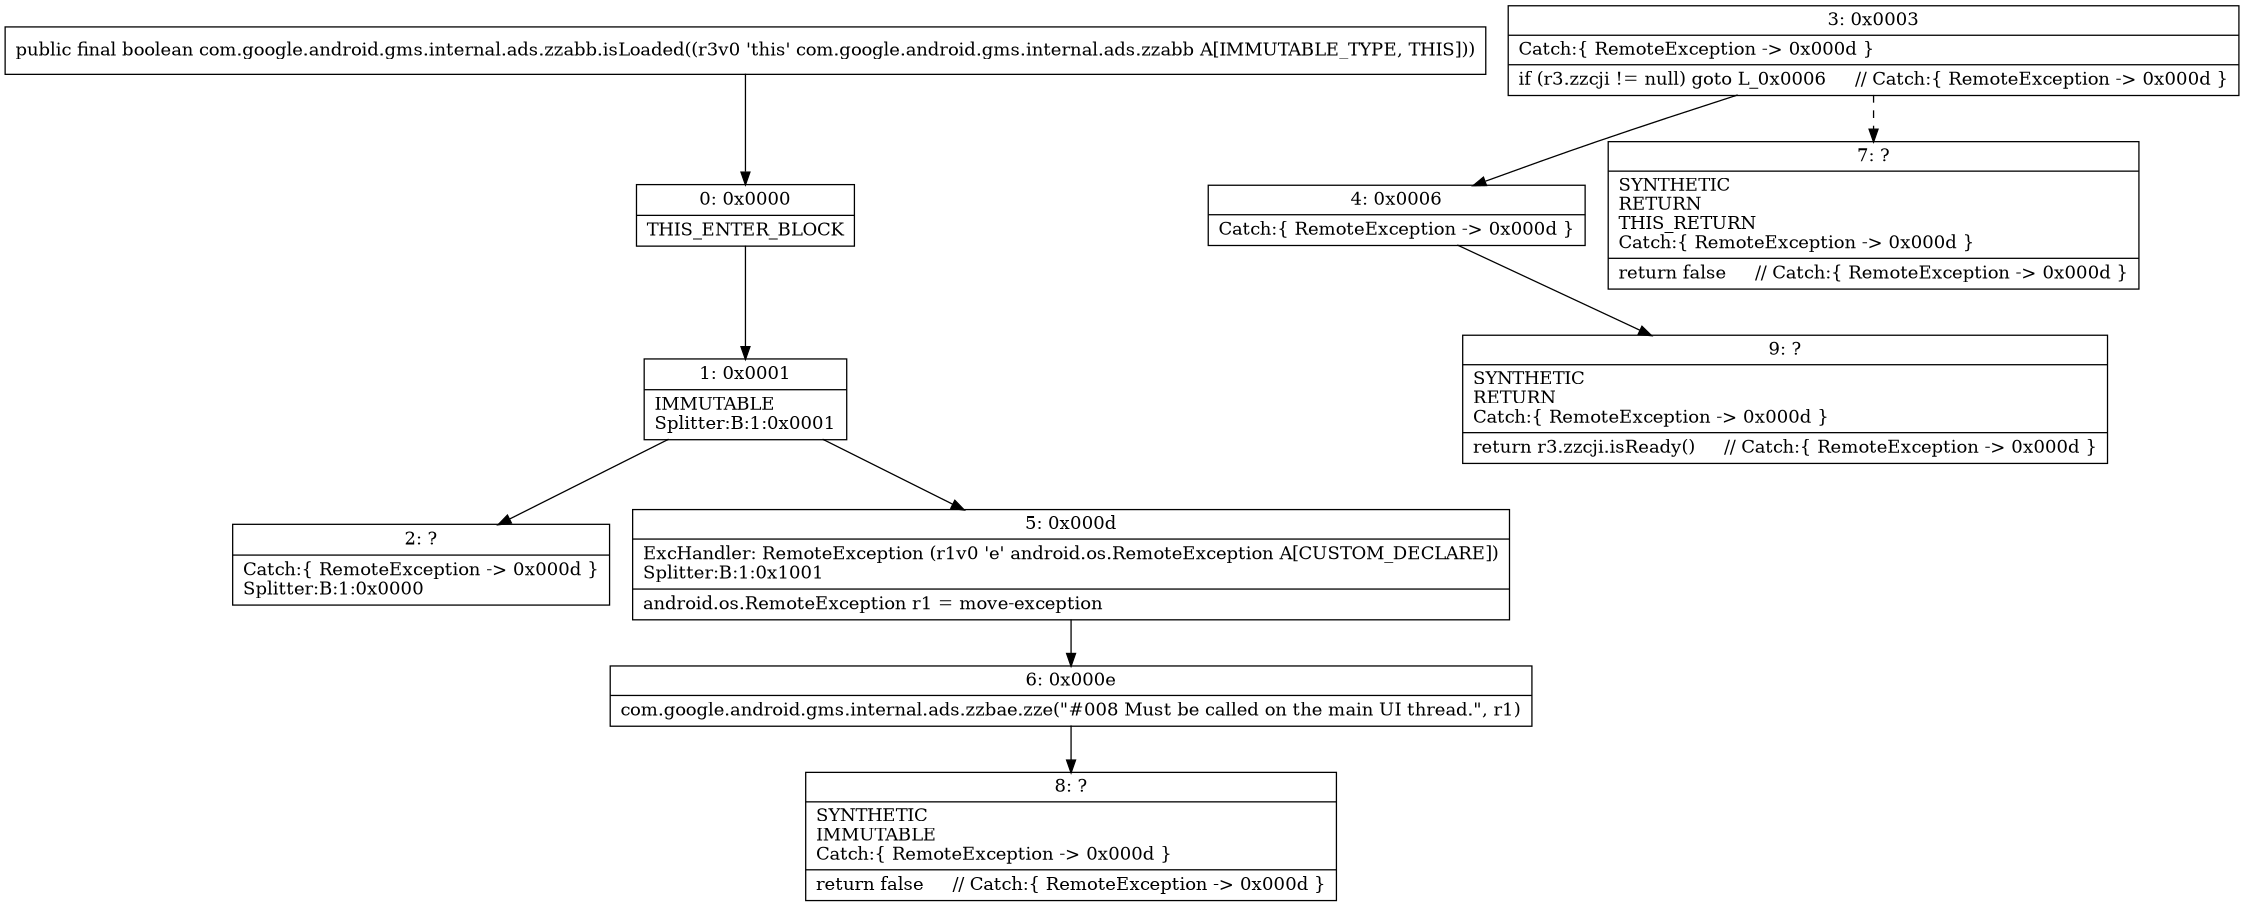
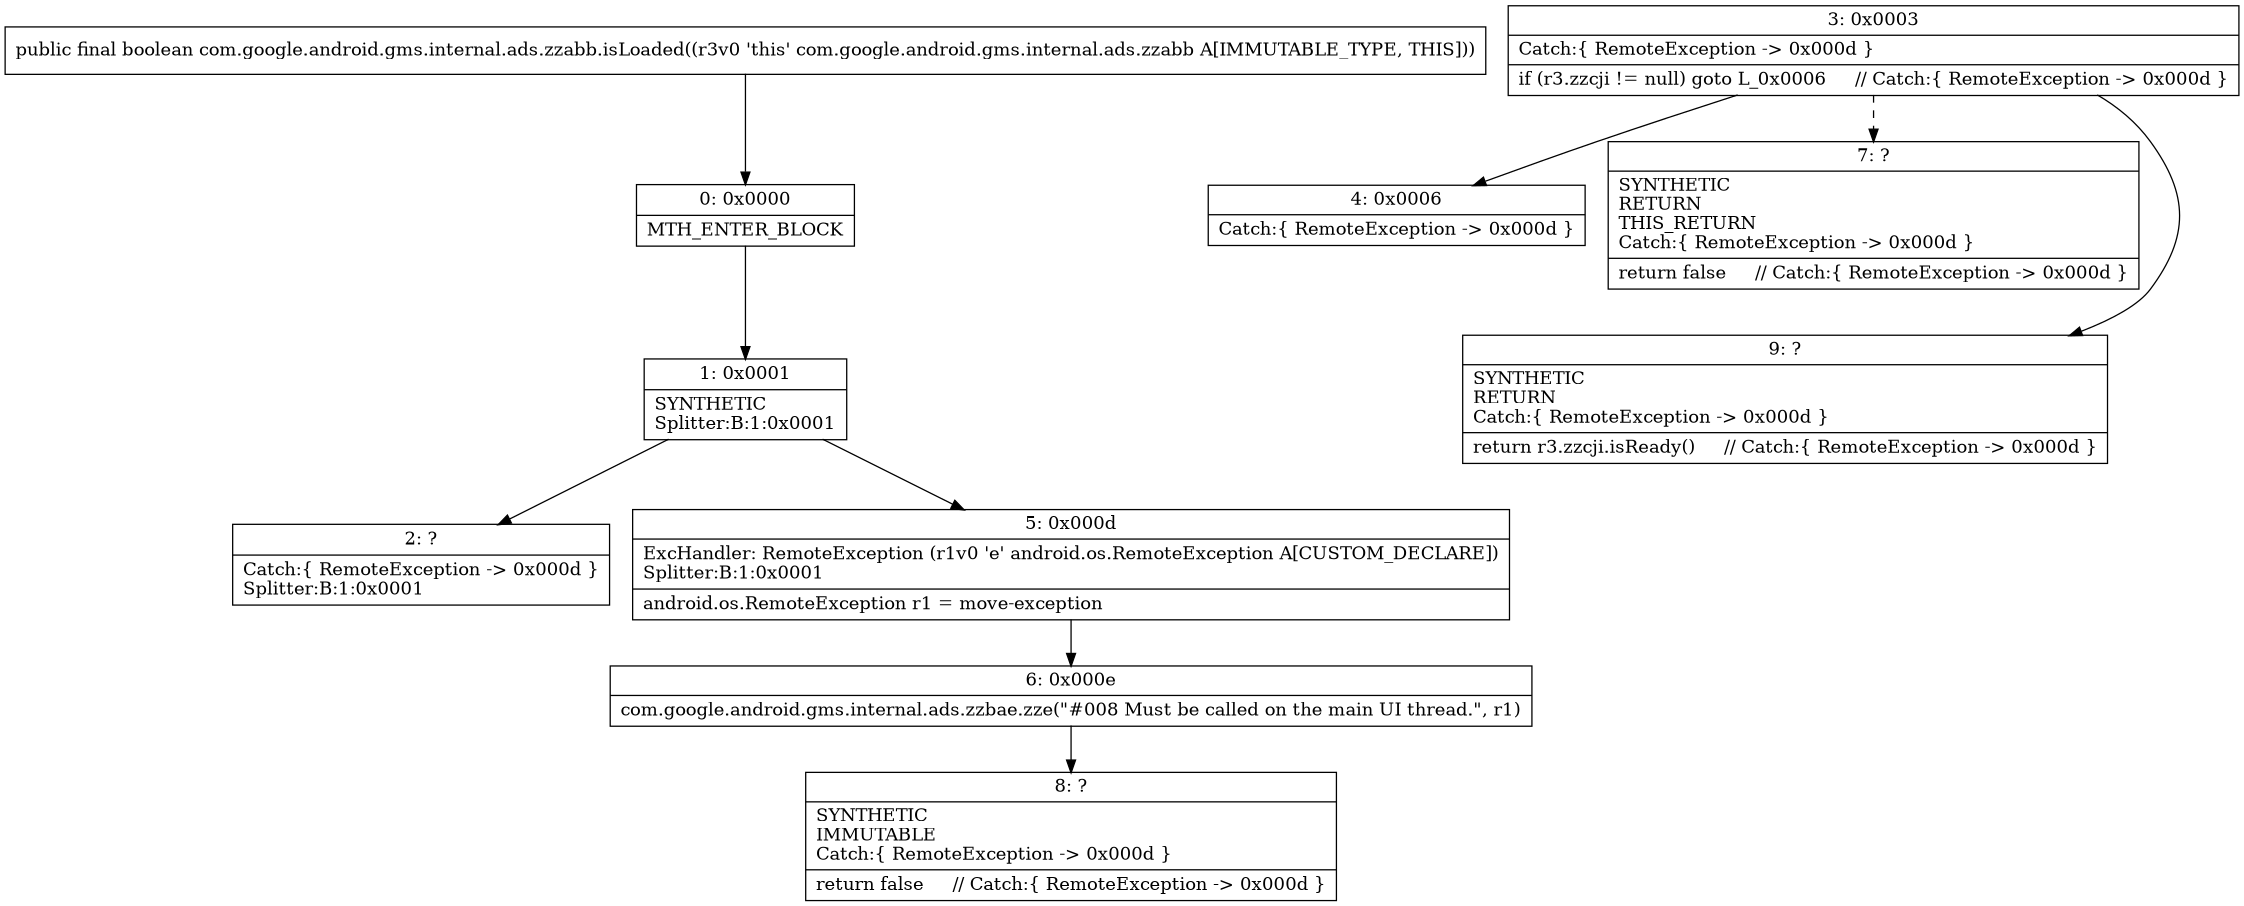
(745, 230) -> (745, 230)
(1549, 288) -> (2179, 221)
(715, 404) -> (711, 404)
(734, 573) -> (734, 573)
(334, 589) -> (334, 589)
